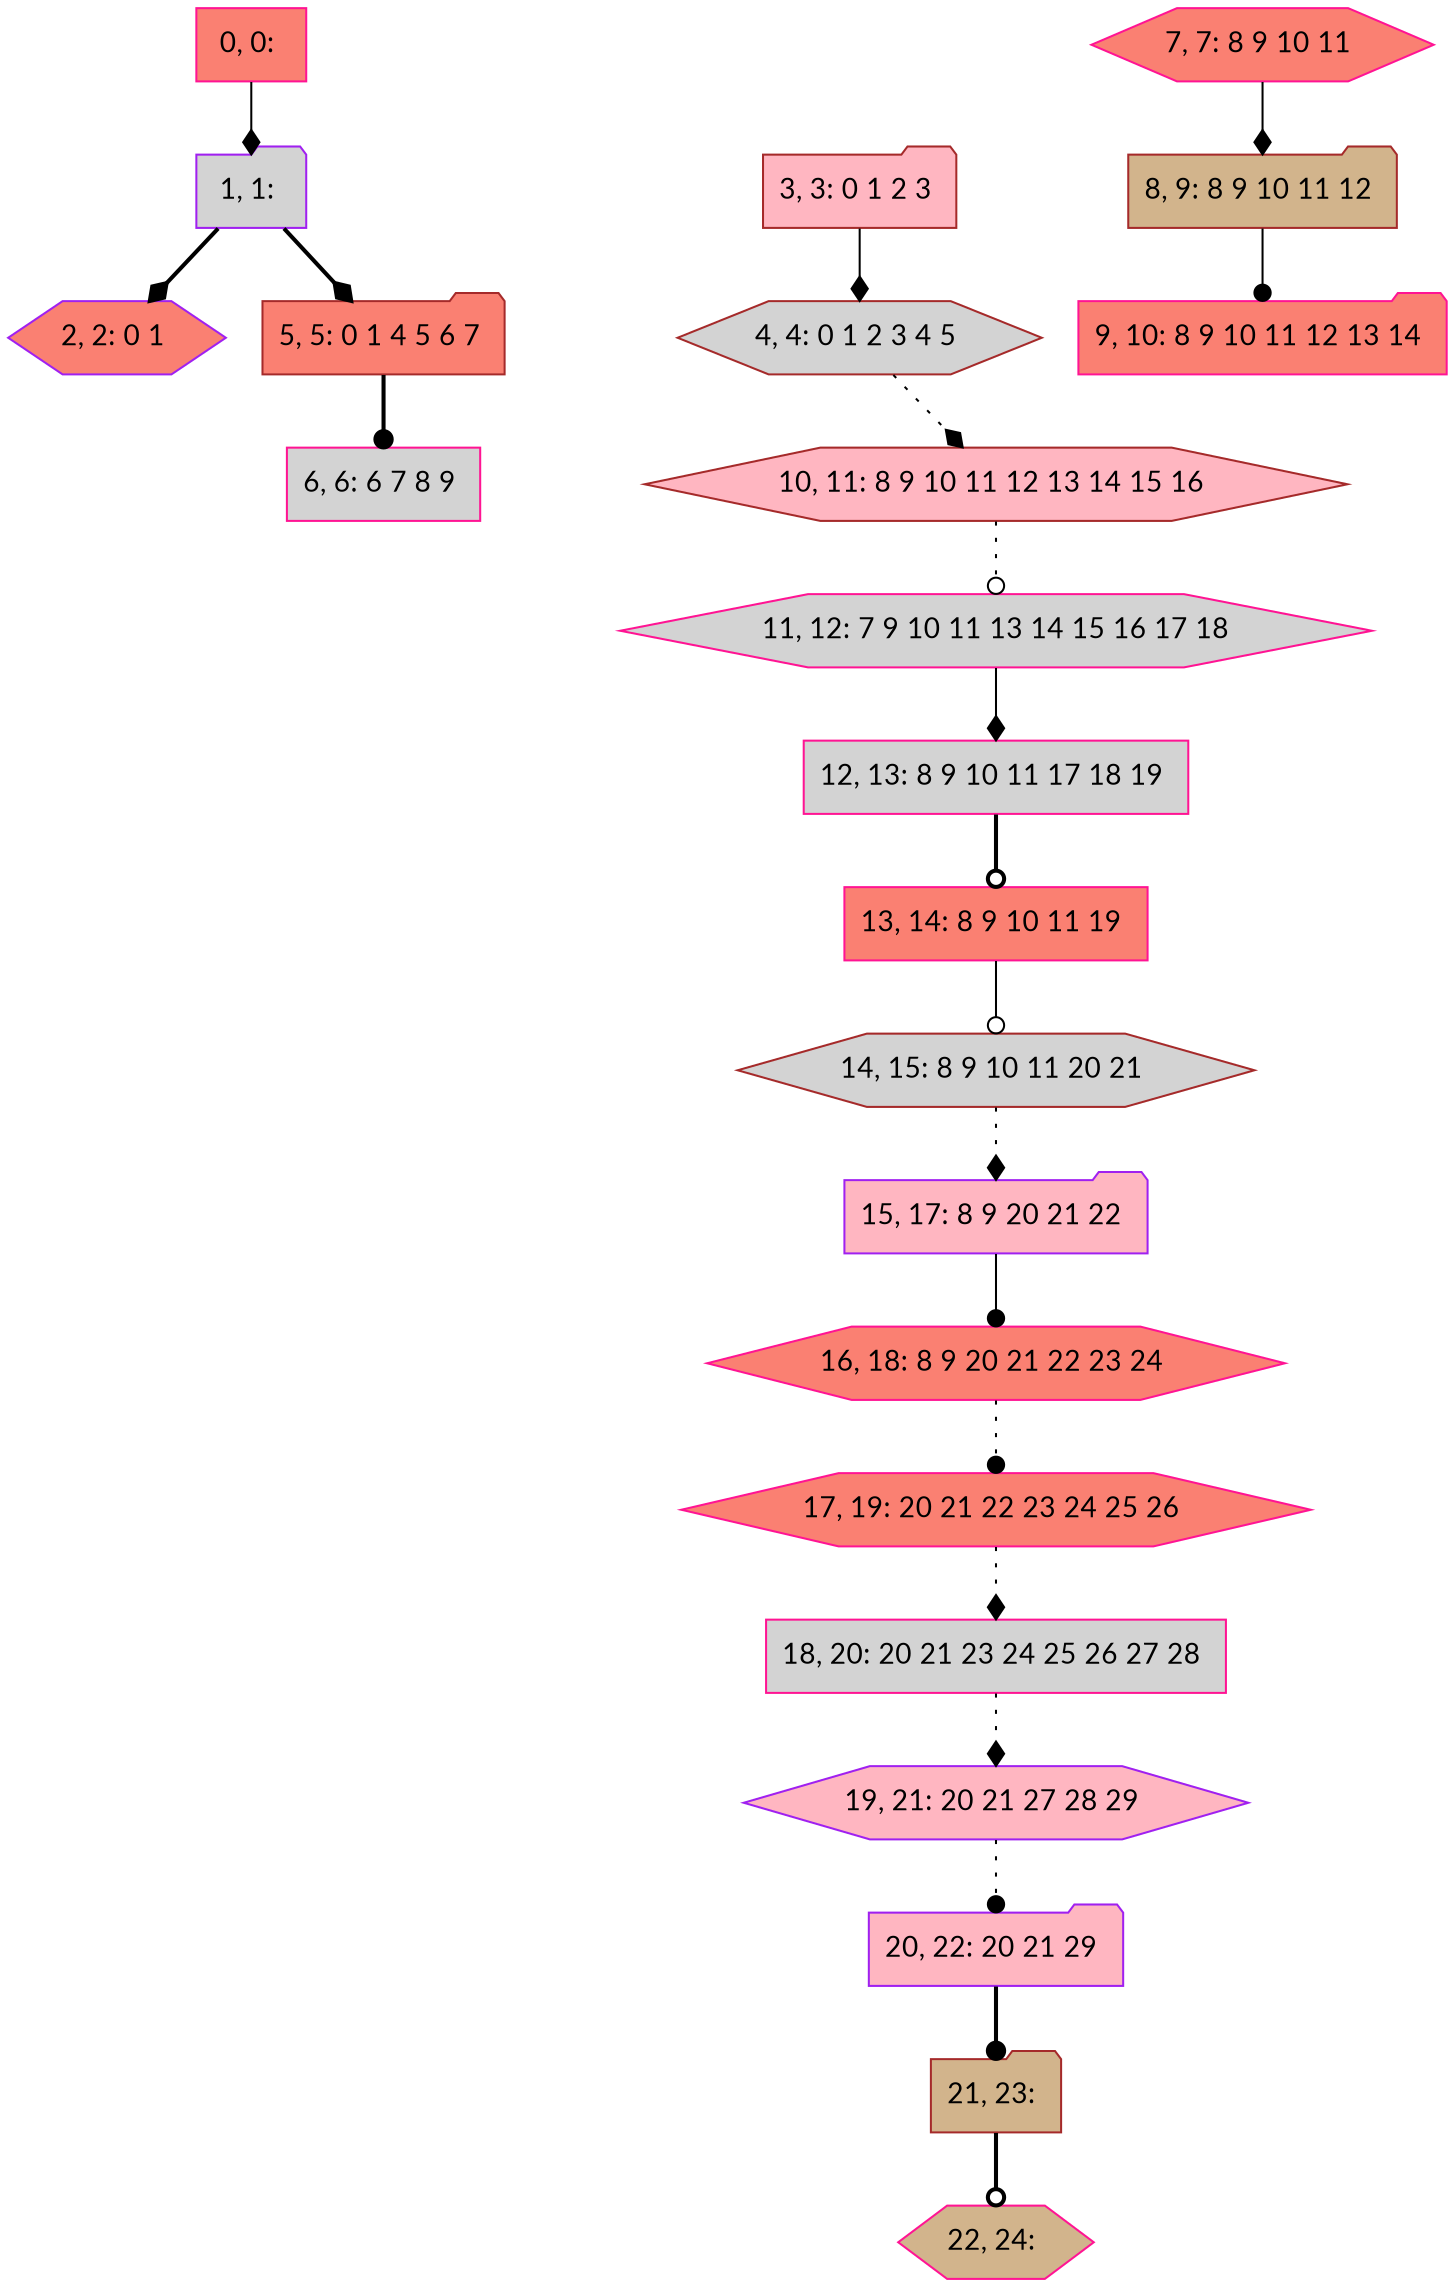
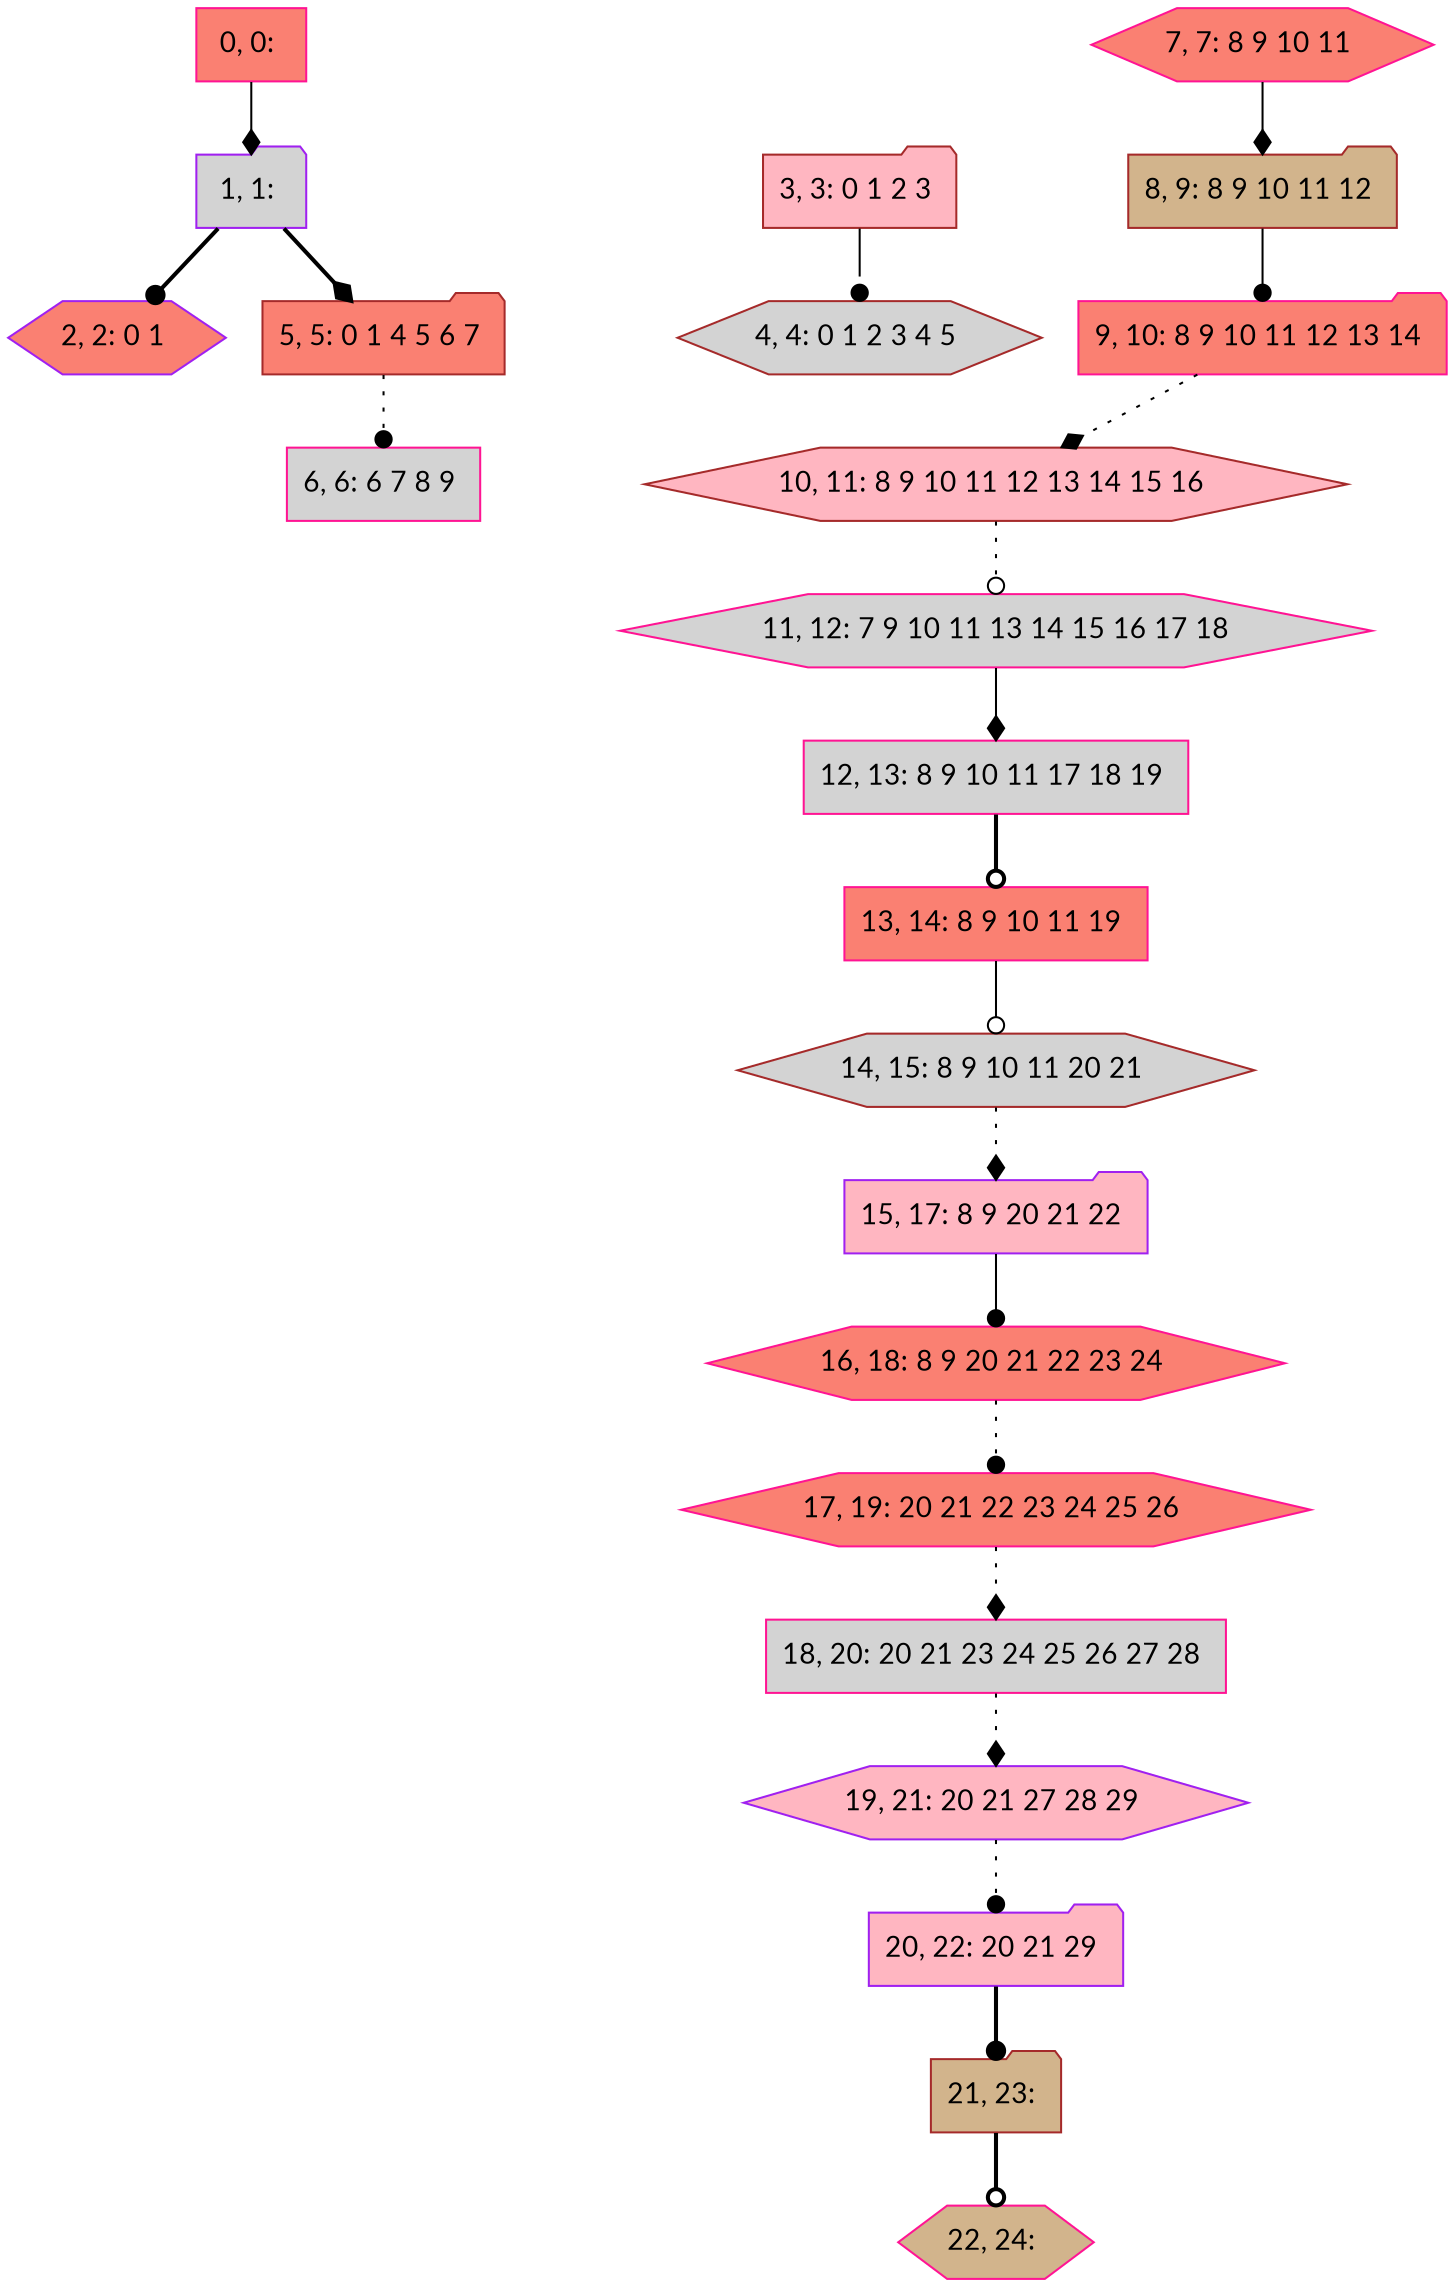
(860, 252) -> (860, 252)
(190, 259) -> (190, 259)
(919, 402) -> (1140, 405)
(384, 403) -> (384, 403)
